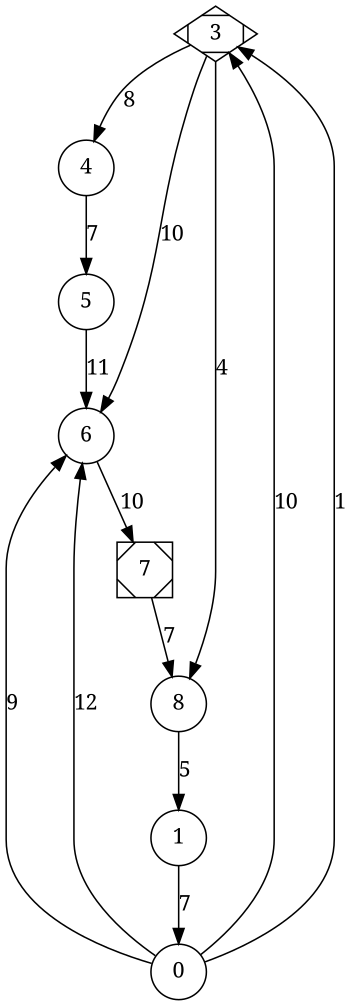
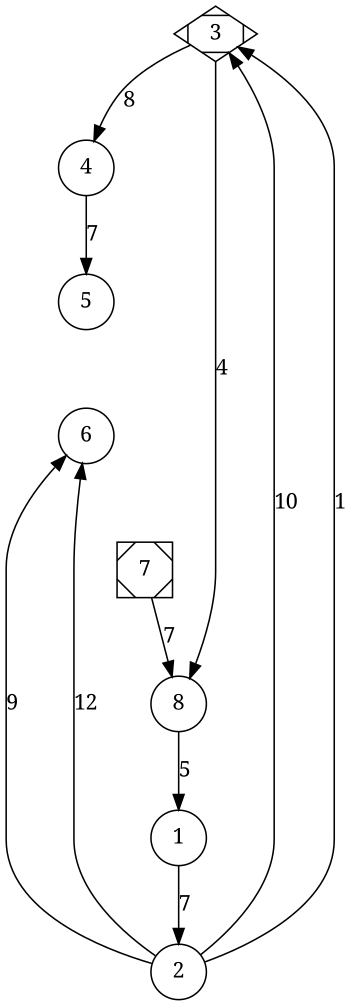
(160, 228) -> none
(86, 361) -> none
(112, 495) -> none
(179, 972) -> (179, 972)
